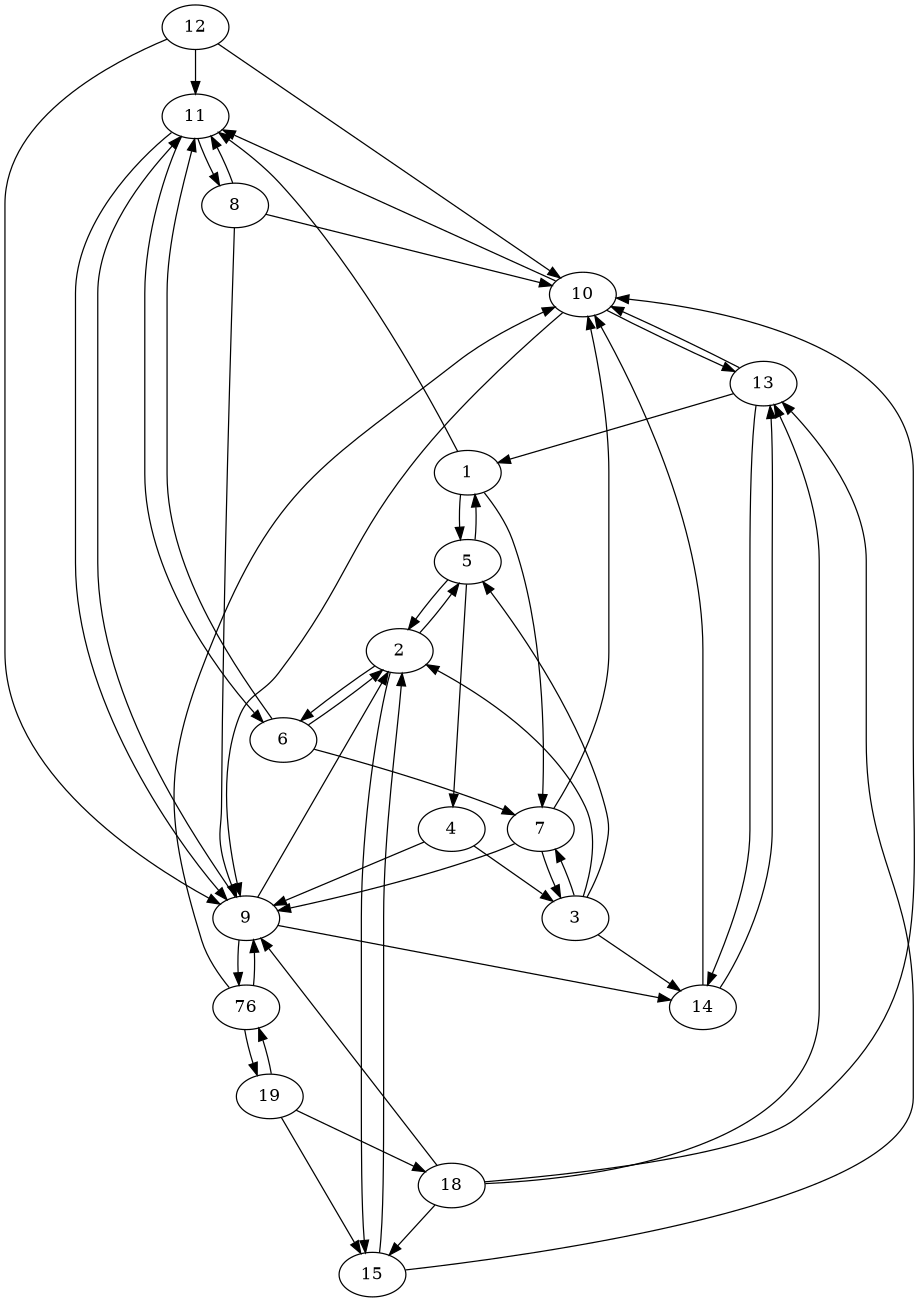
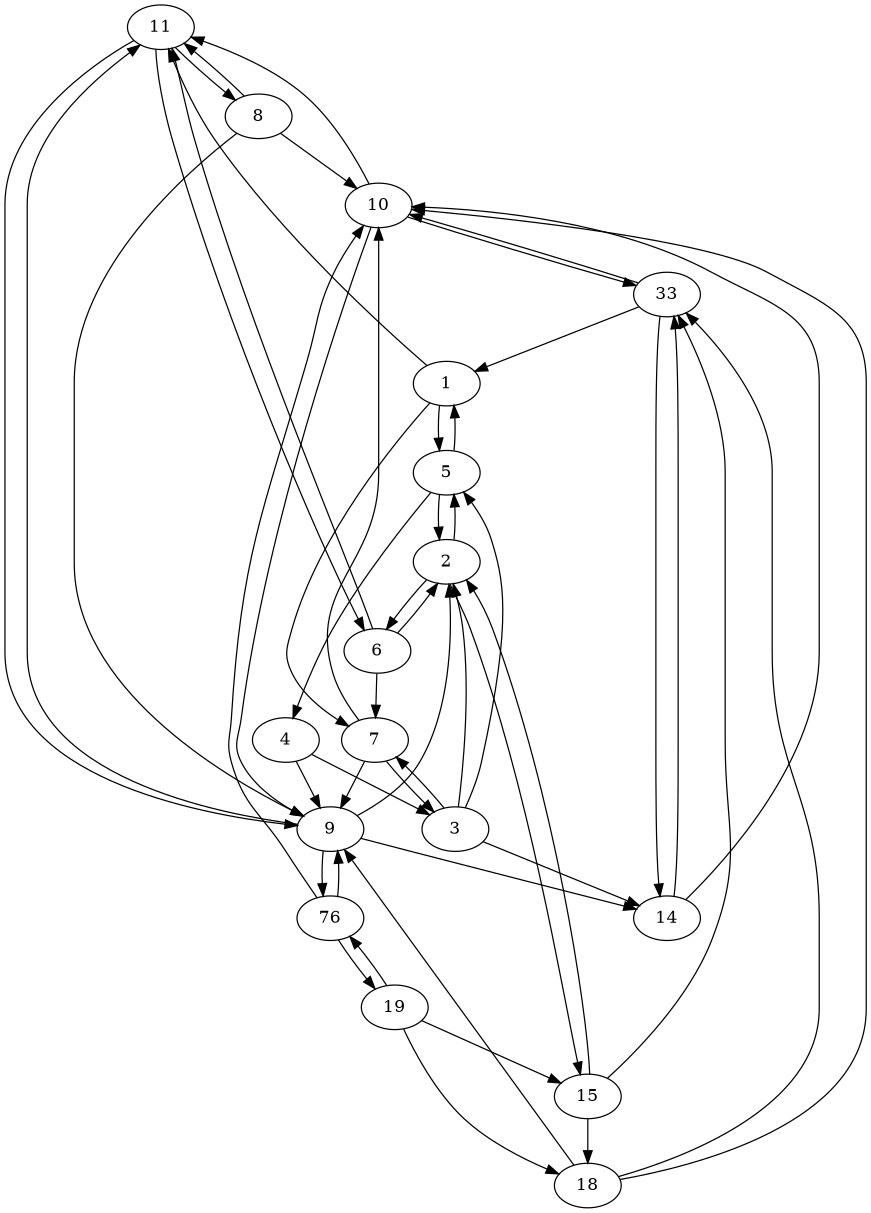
(196, 27) -> none
(764, 384) -> (667, 295)
(416, 1225) -> (588, 1135)
